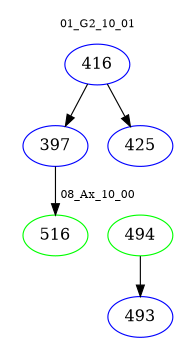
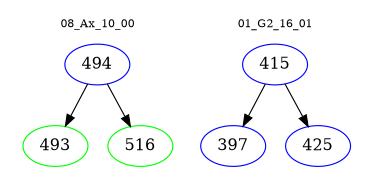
(98, 24) -> (276, 24)
(97, 65) -> (275, 65)
(55, 191) -> (116, 100)
(140, 235) -> (97, 65)
(140, 317) -> (55, 146)
